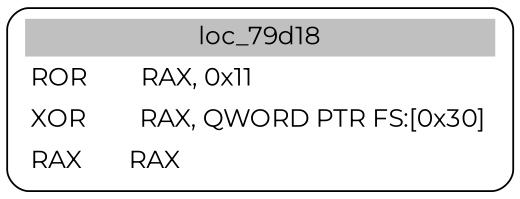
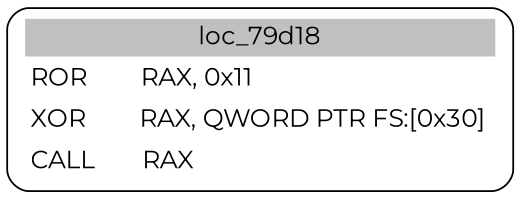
(106, 161) -> (112, 161)
